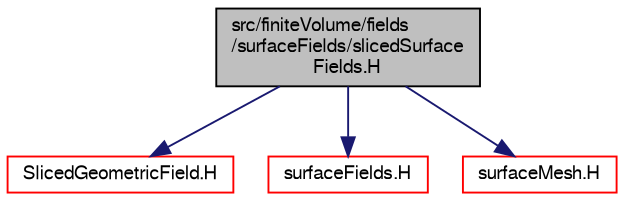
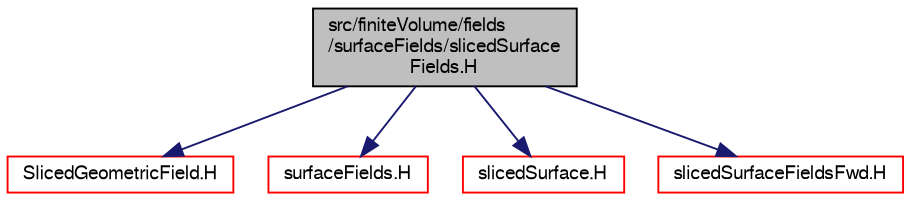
(540, 175) -> (544, 175)
none -> (781, 175)
